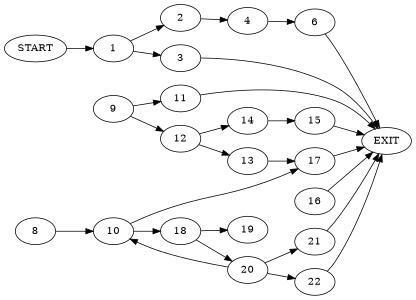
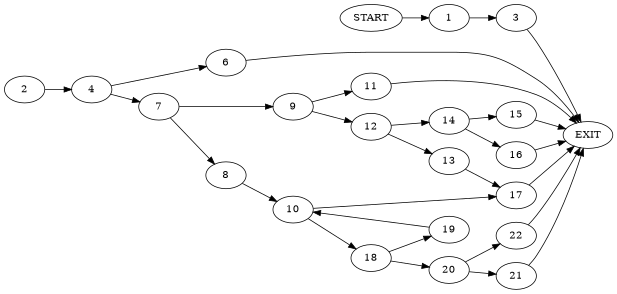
(144, 35) -> none
none -> (159, 107)
none -> (479, 136)
(182, 257) -> (375, 220)
